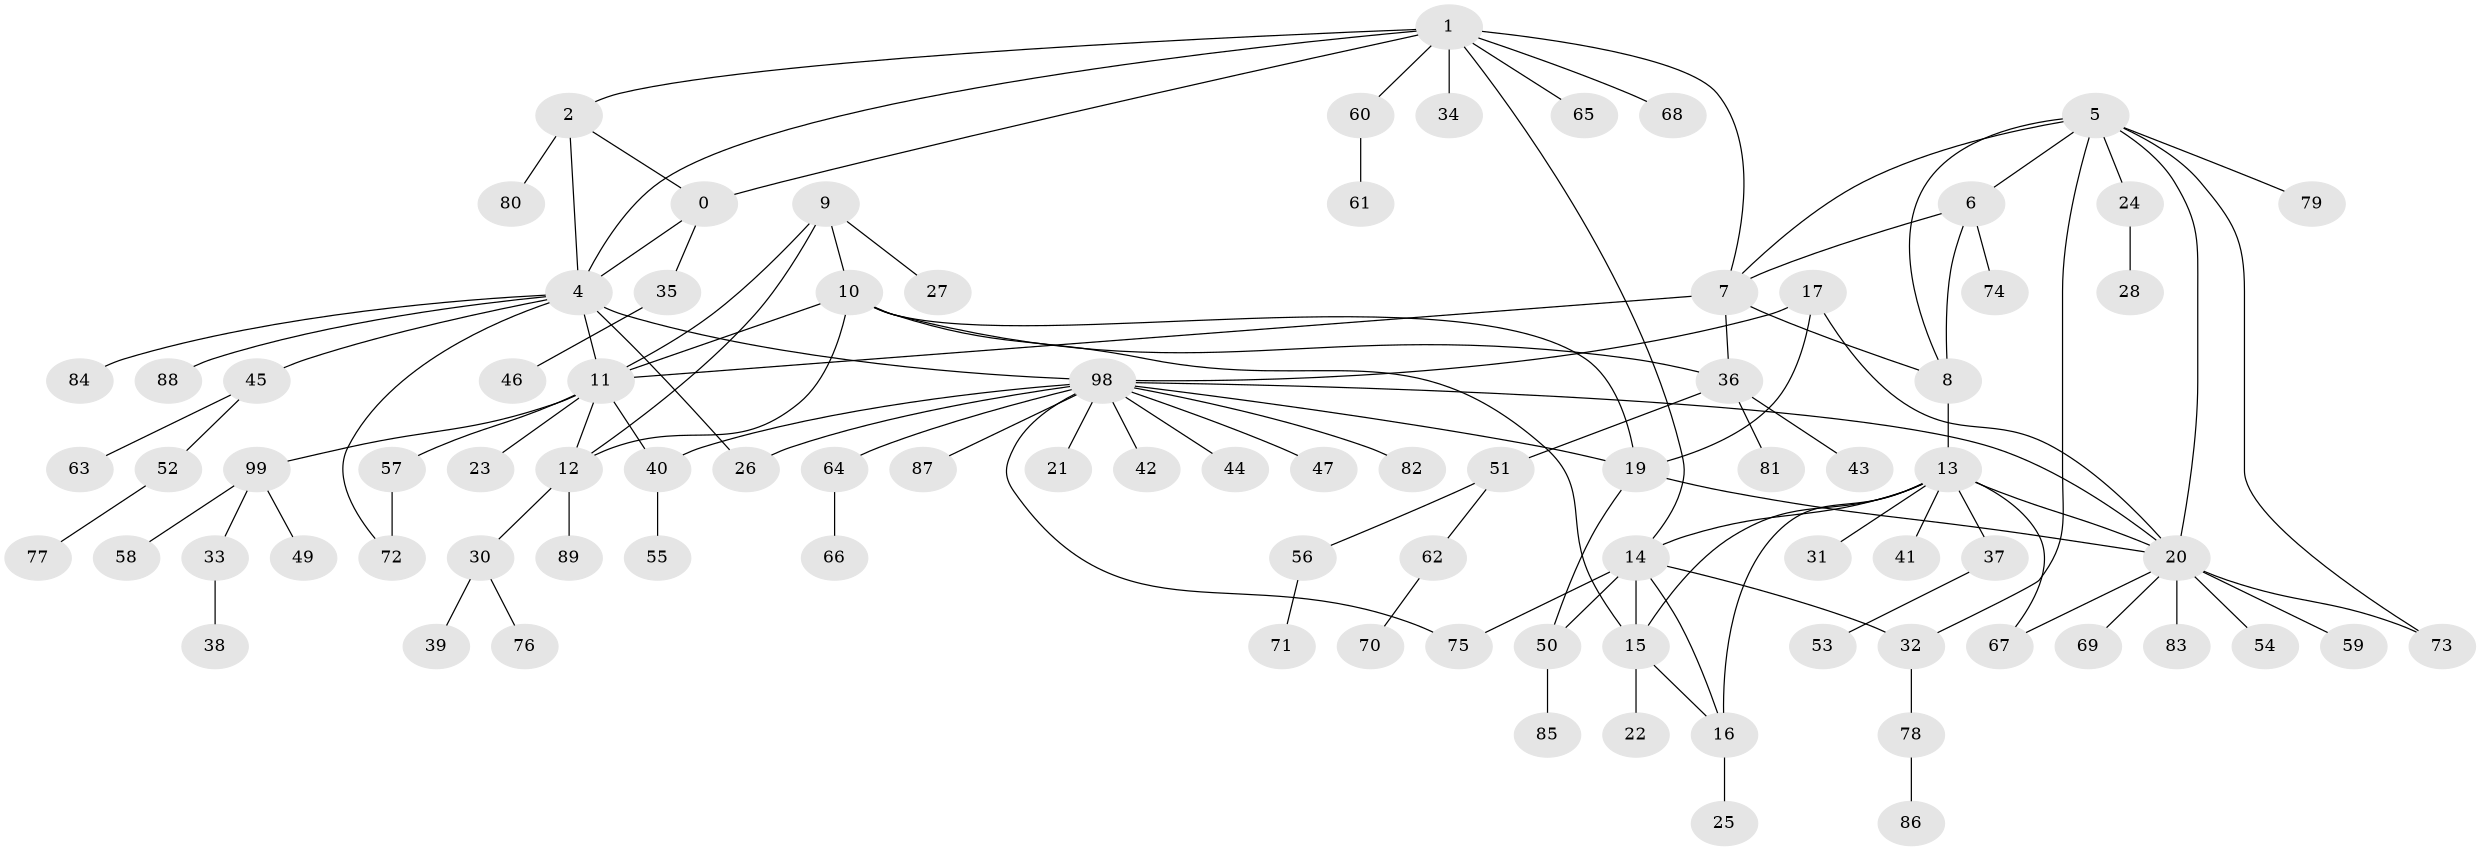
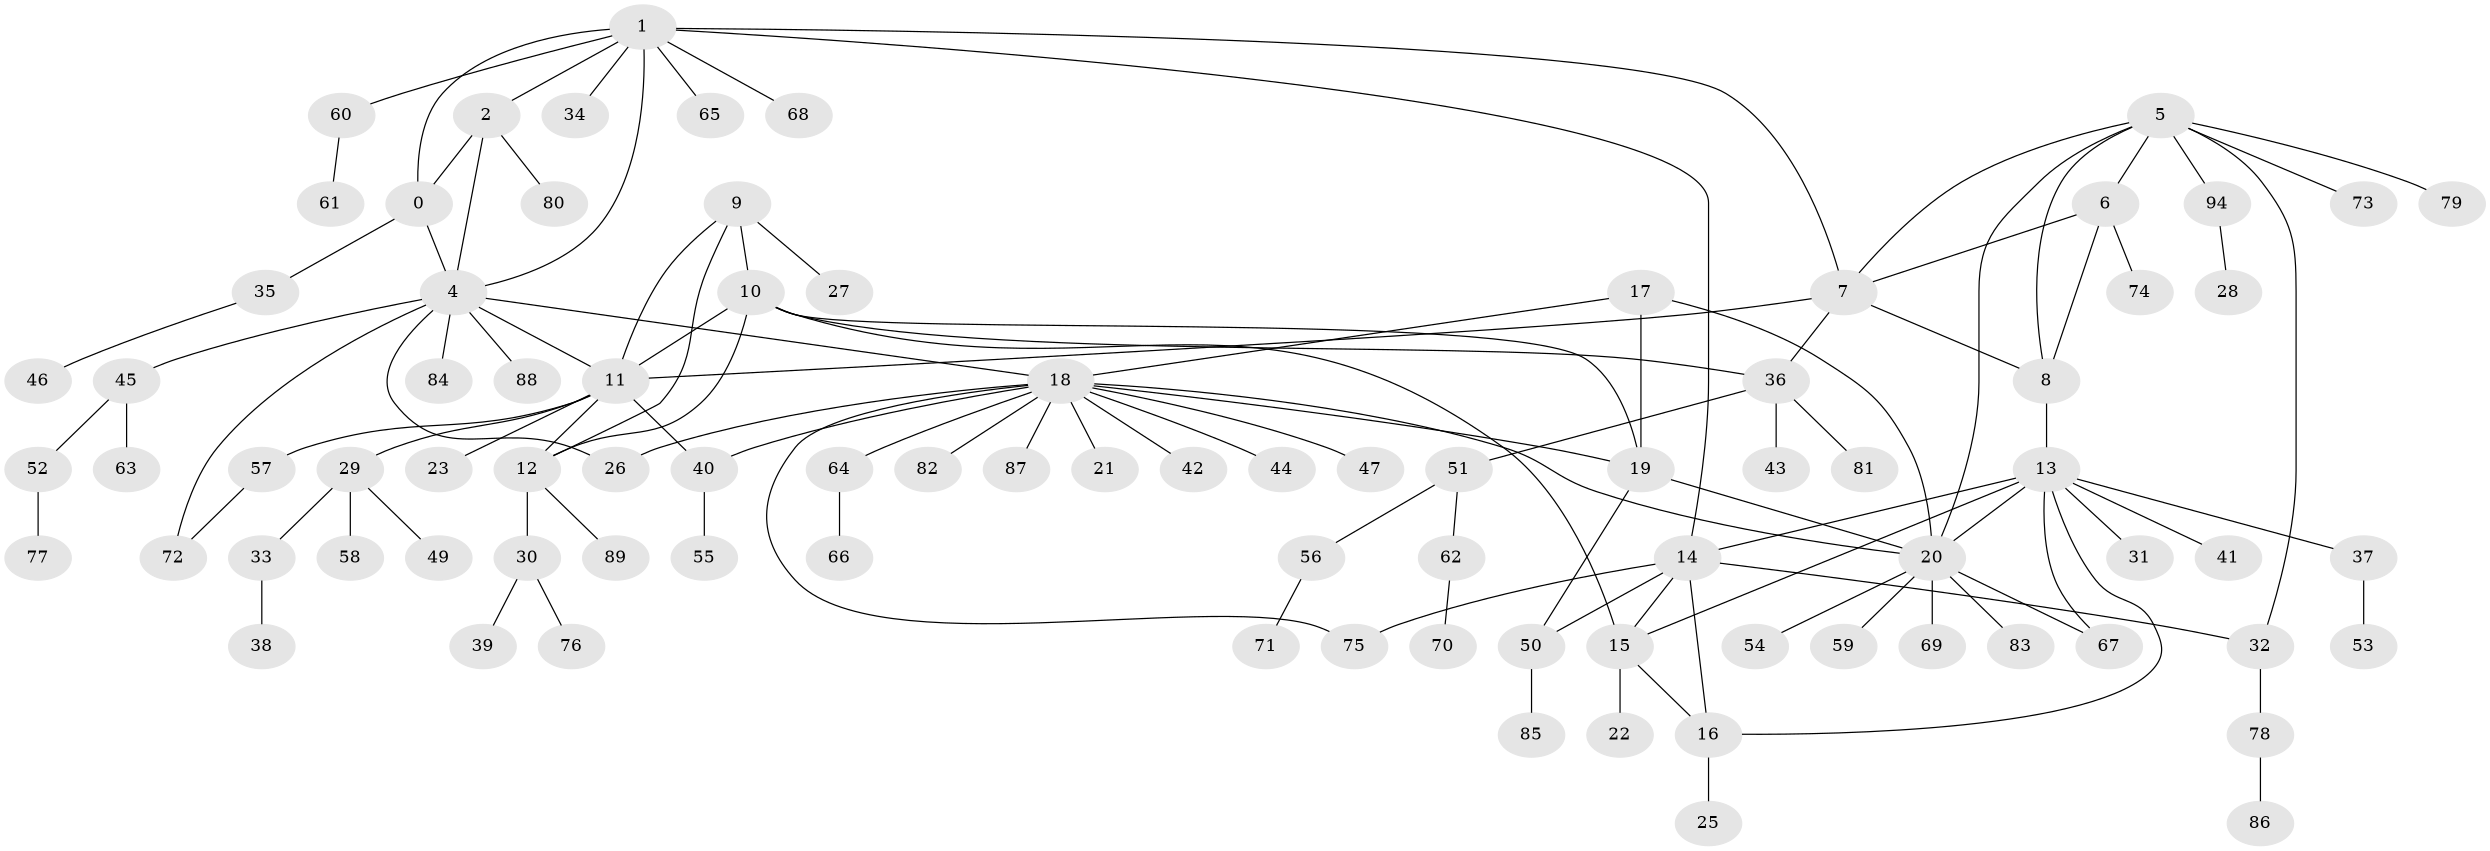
(2130, 204) -> (2217, 204)
(1103, 381) -> (1061, 381)
(257, 470) -> (350, 470)
(2310, 601) -> none
